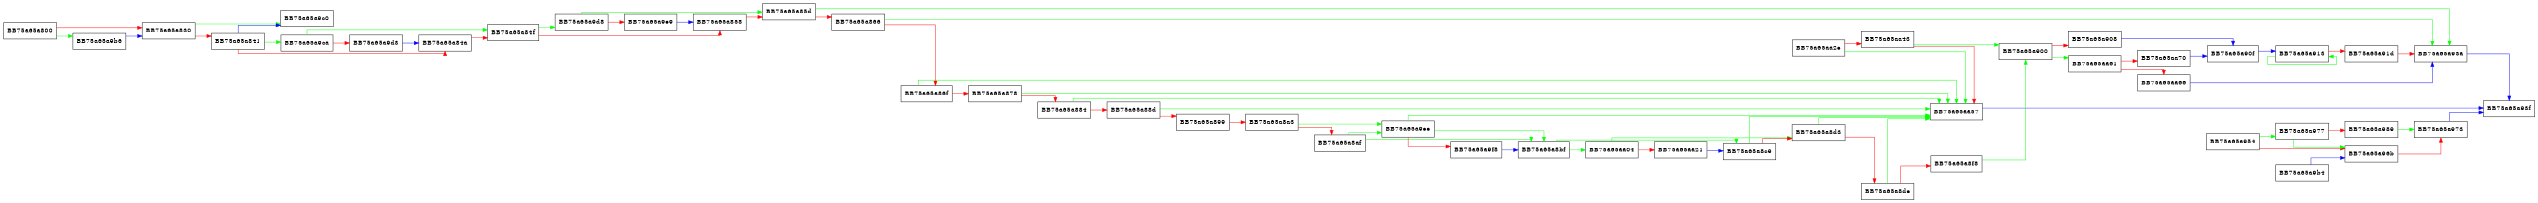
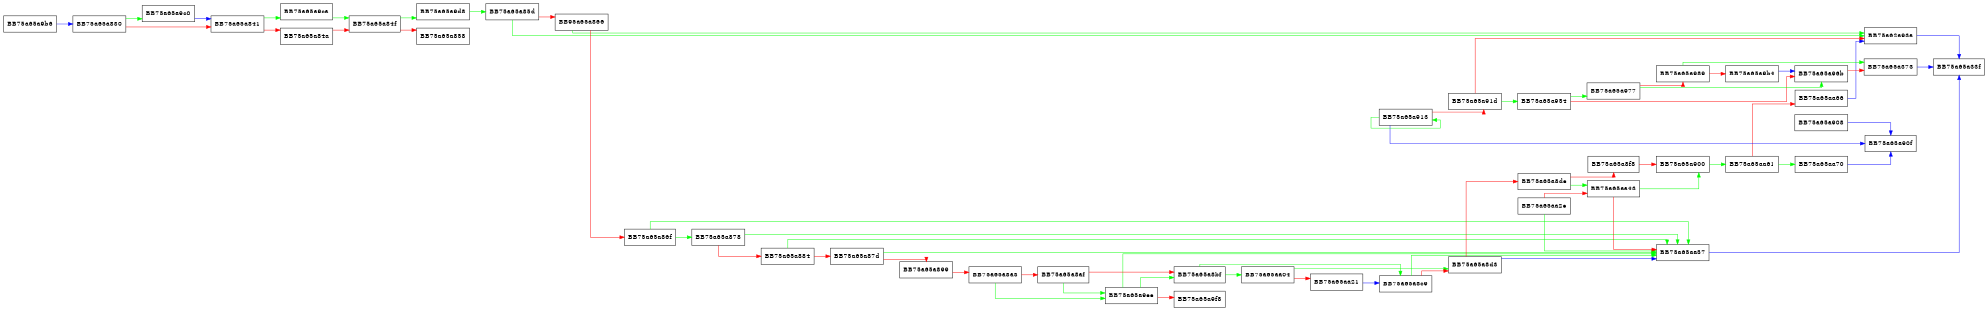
(752, 17) -> none
(651, 22) -> none
(858, 22) -> (582, 22)
(253, 25) -> (201, 19)
(30, 31) -> none
(376, 43) -> none
(2058, 46) -> none
(2265, 51) -> (1616, 144)
(2441, 54) -> (1891, 36)
(2127, 61) -> (1784, 164)
none -> (1715, 74)
(958, 94) -> (681, 237)
none -> (1507, 101)
(2509, 109) -> (1959, 67)
(1134, 110) -> (857, 256)
(1869, 118) -> (1577, 259)
(2441, 129) -> (1891, 67)
(1888, 132) -> (1577, 185)
(2026, 134) -> (1645, 164)
(1449, 139) -> (1129, 272)
(1508, 150) -> none
